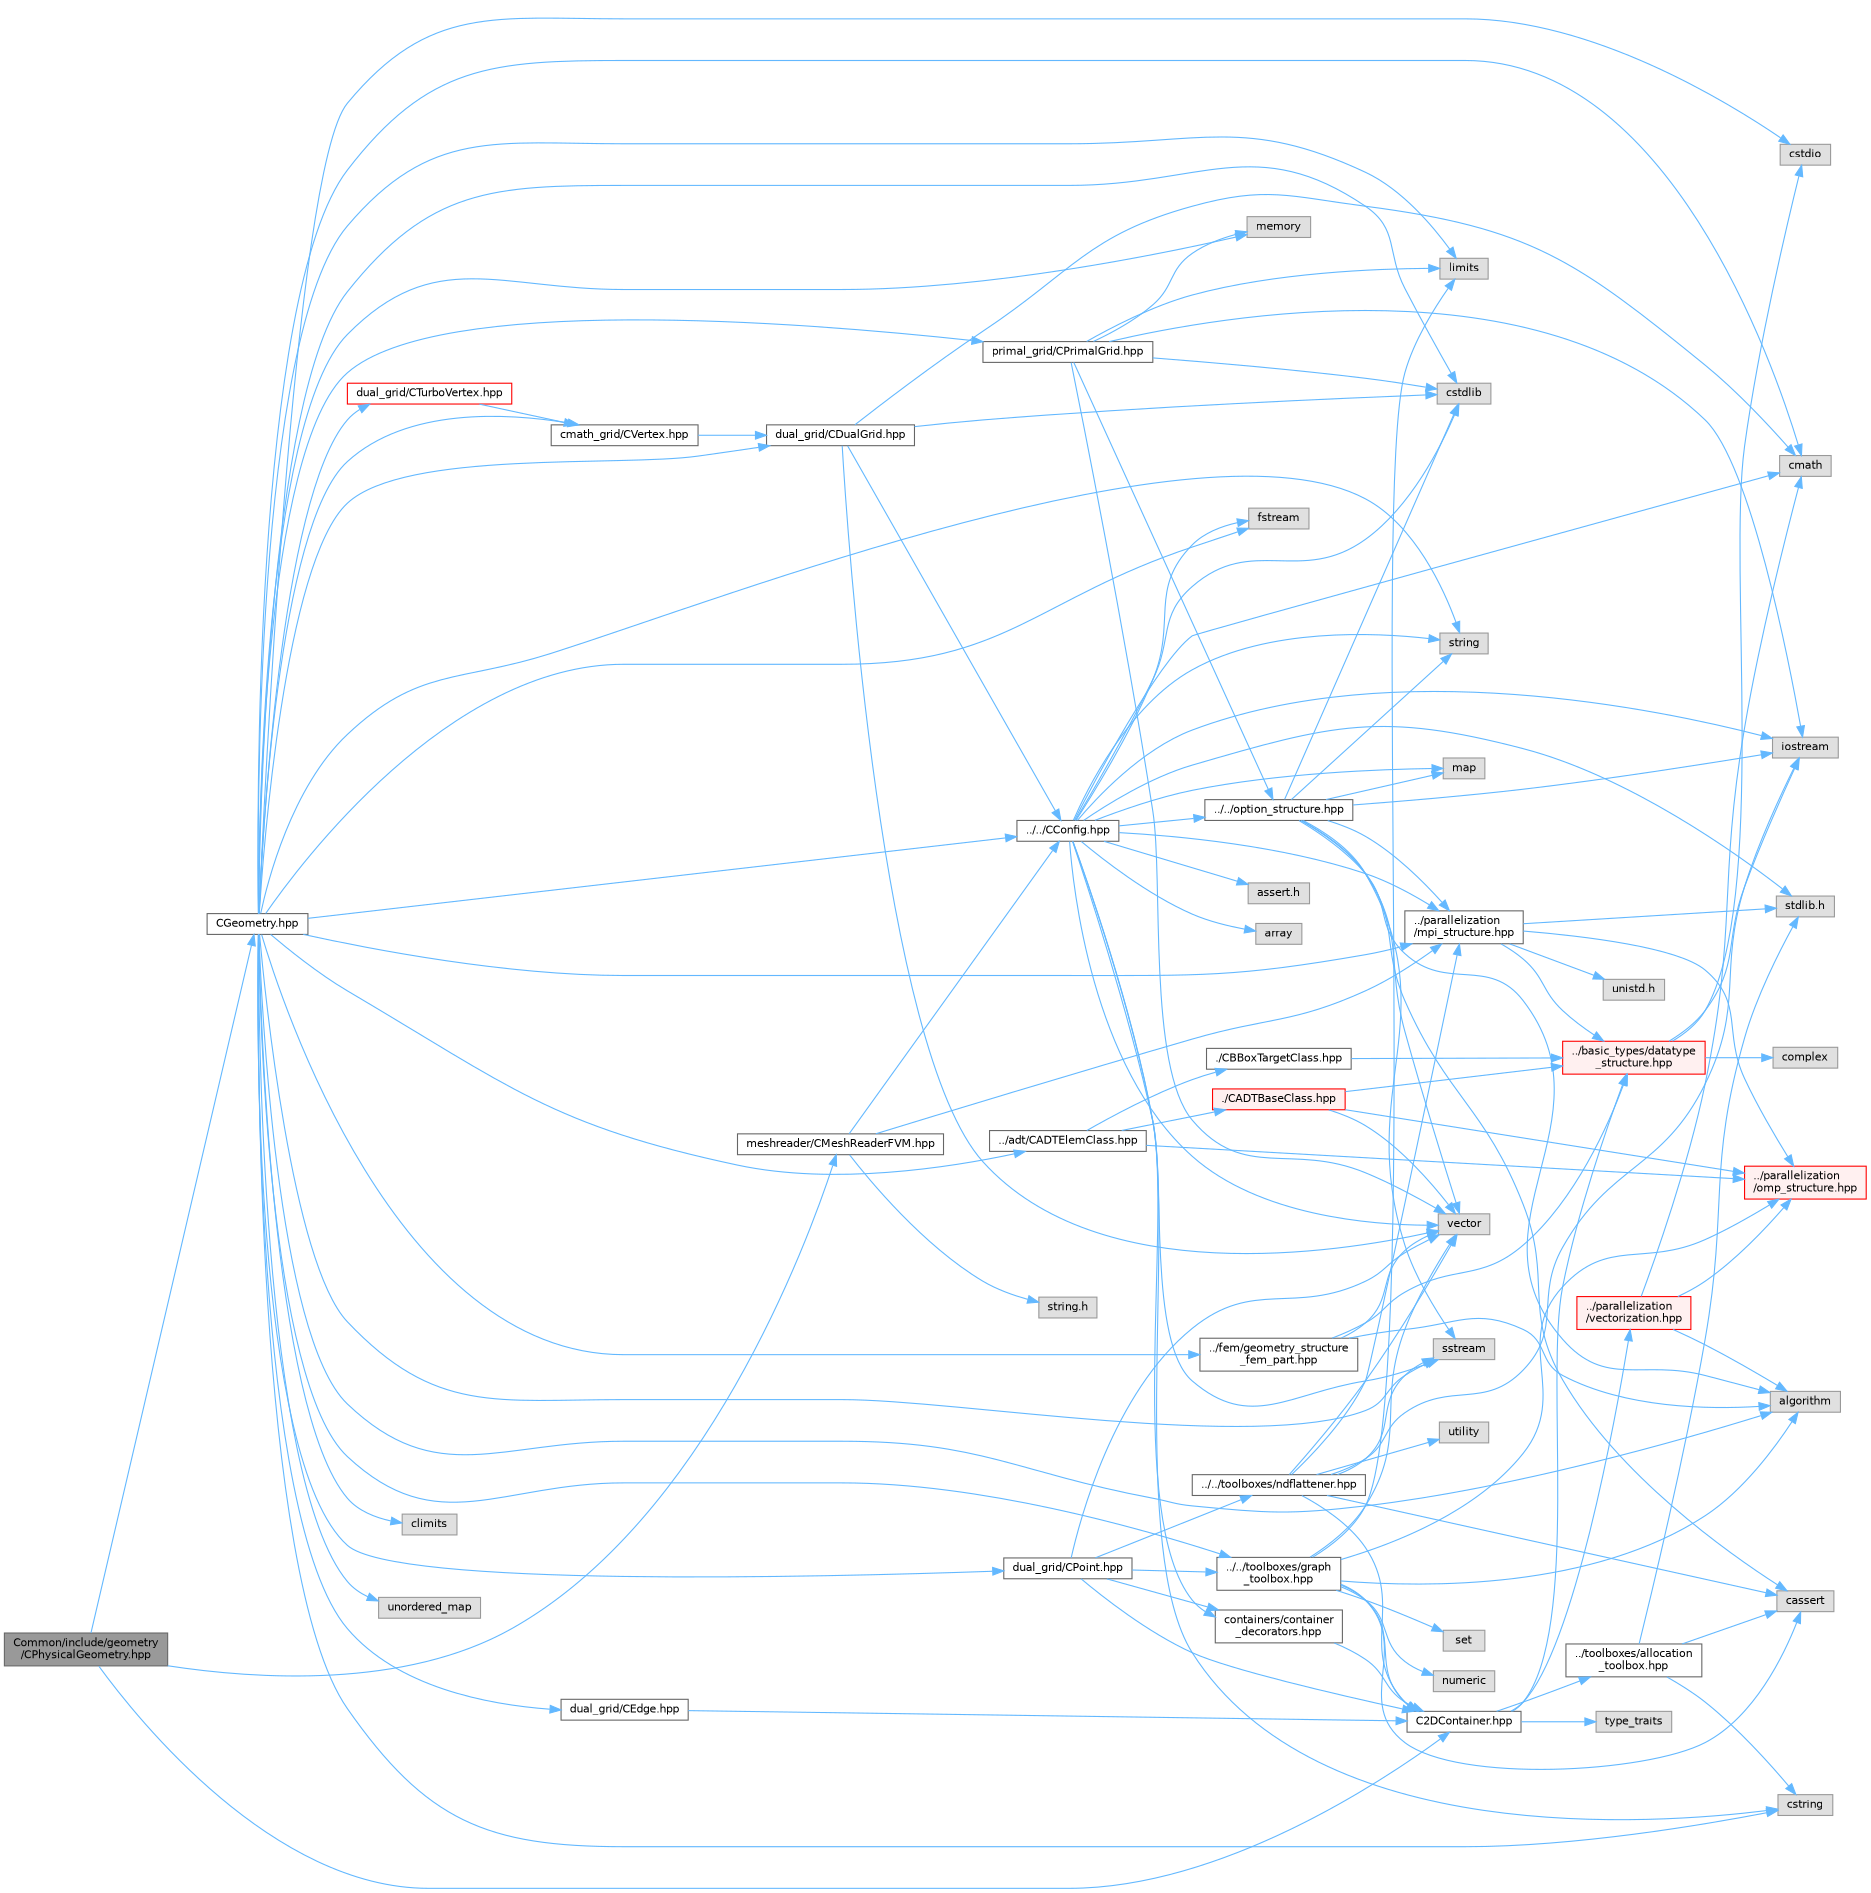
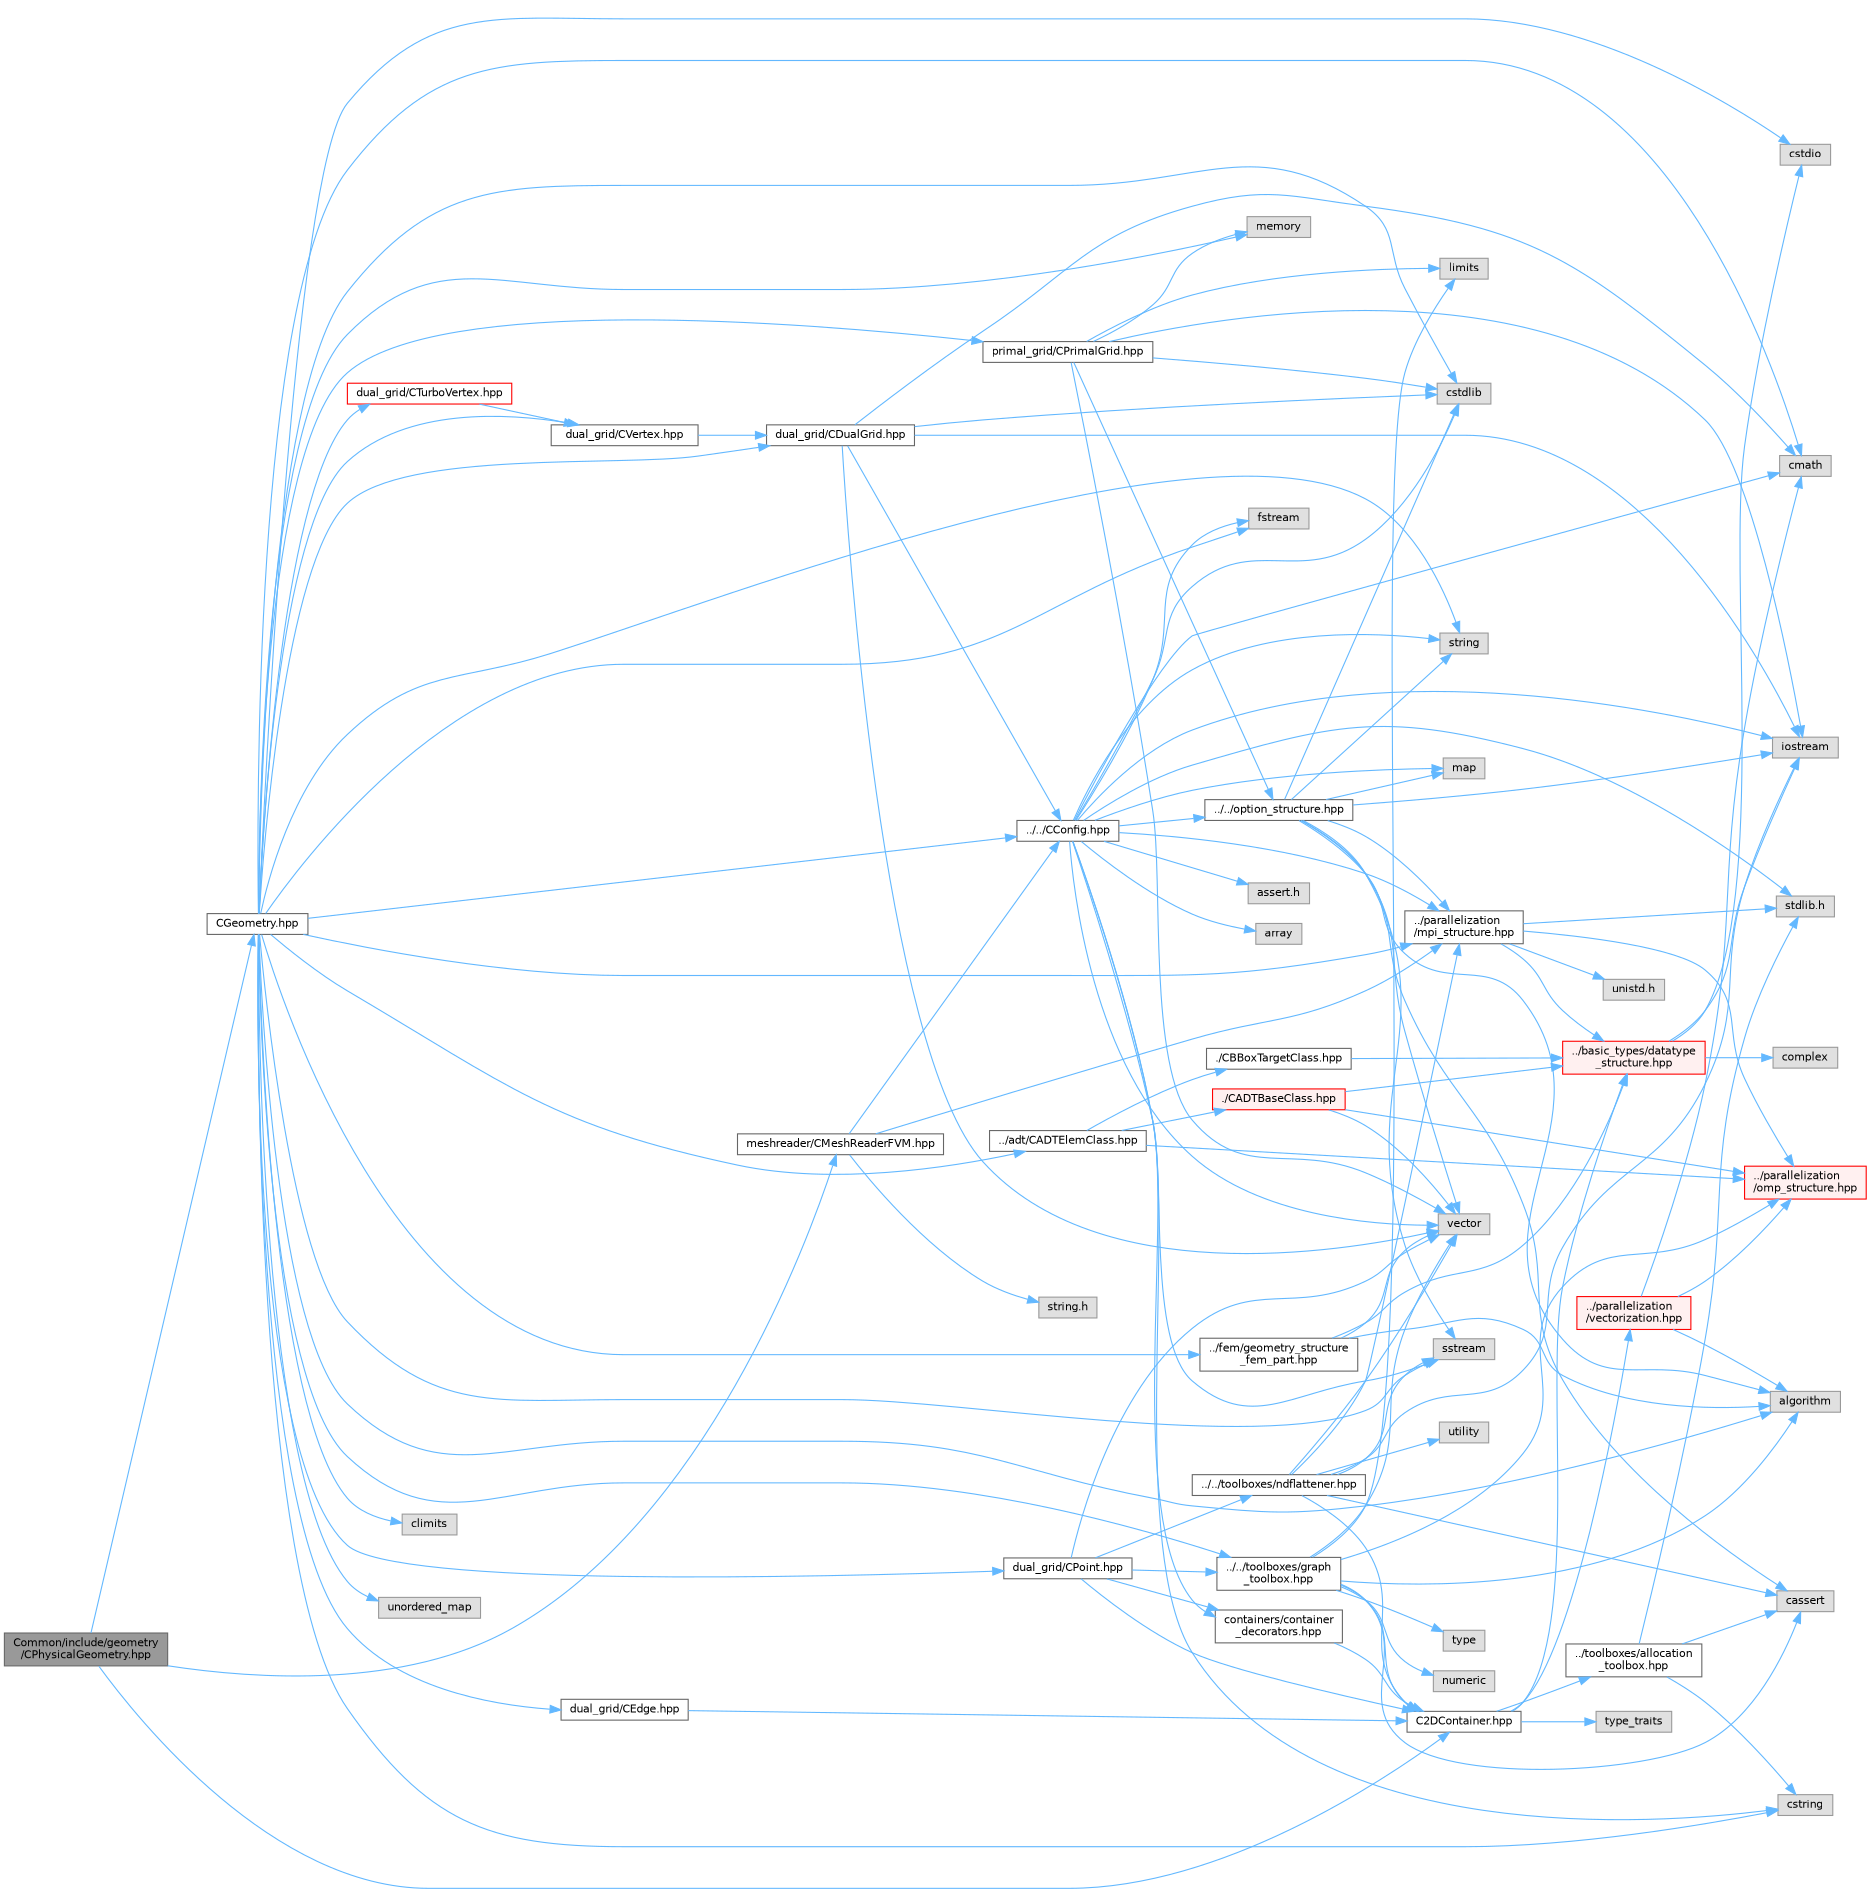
(554, 143) -> none
(625, 435) -> (625, 435)
none -> (1420, 435)
(1464, 1641) -> (1464, 1641)
